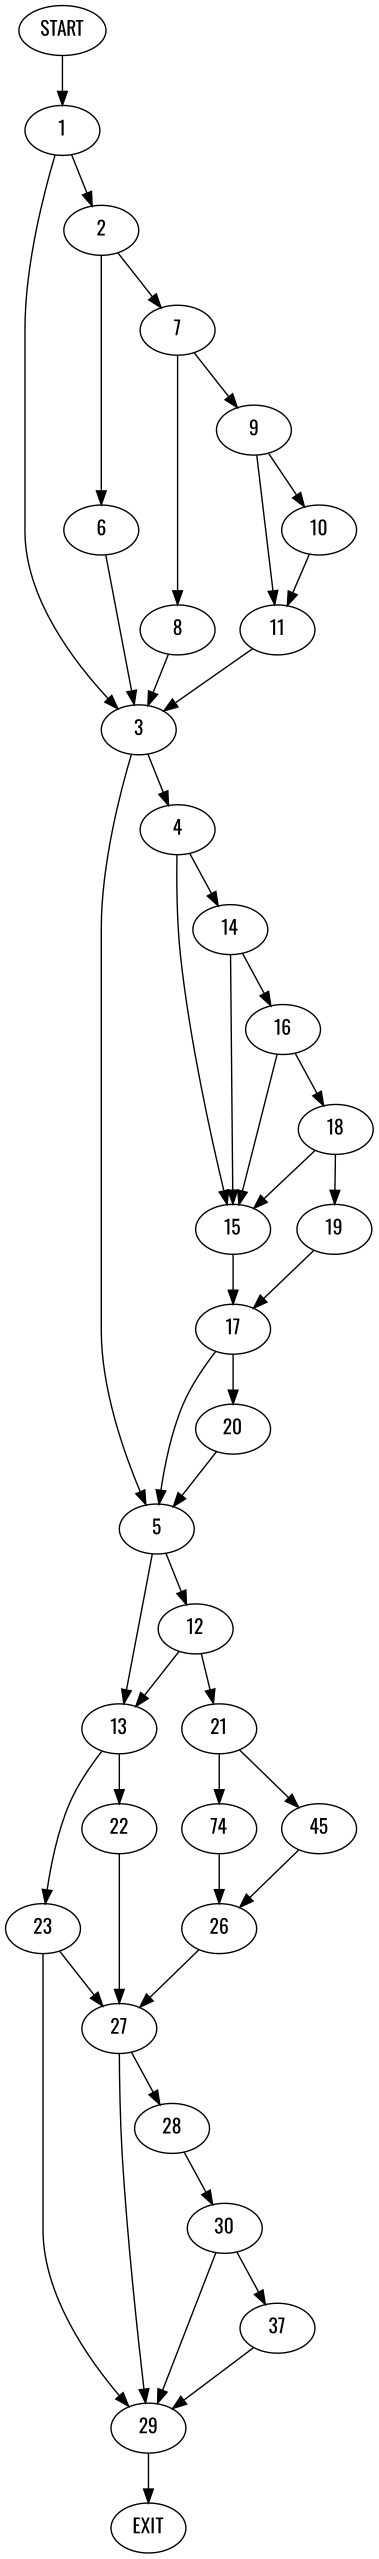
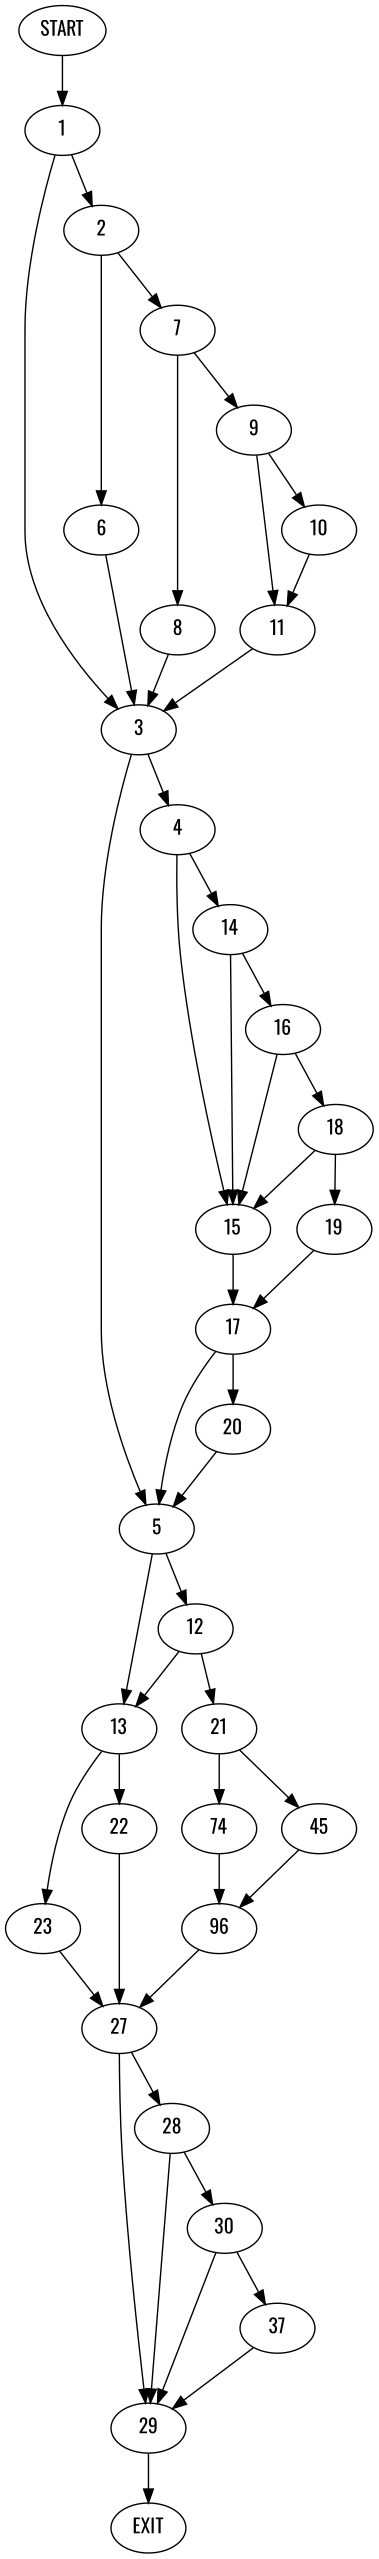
(219, 1929) -> (219, 1929)
(43, 2185) -> (161, 2271)
